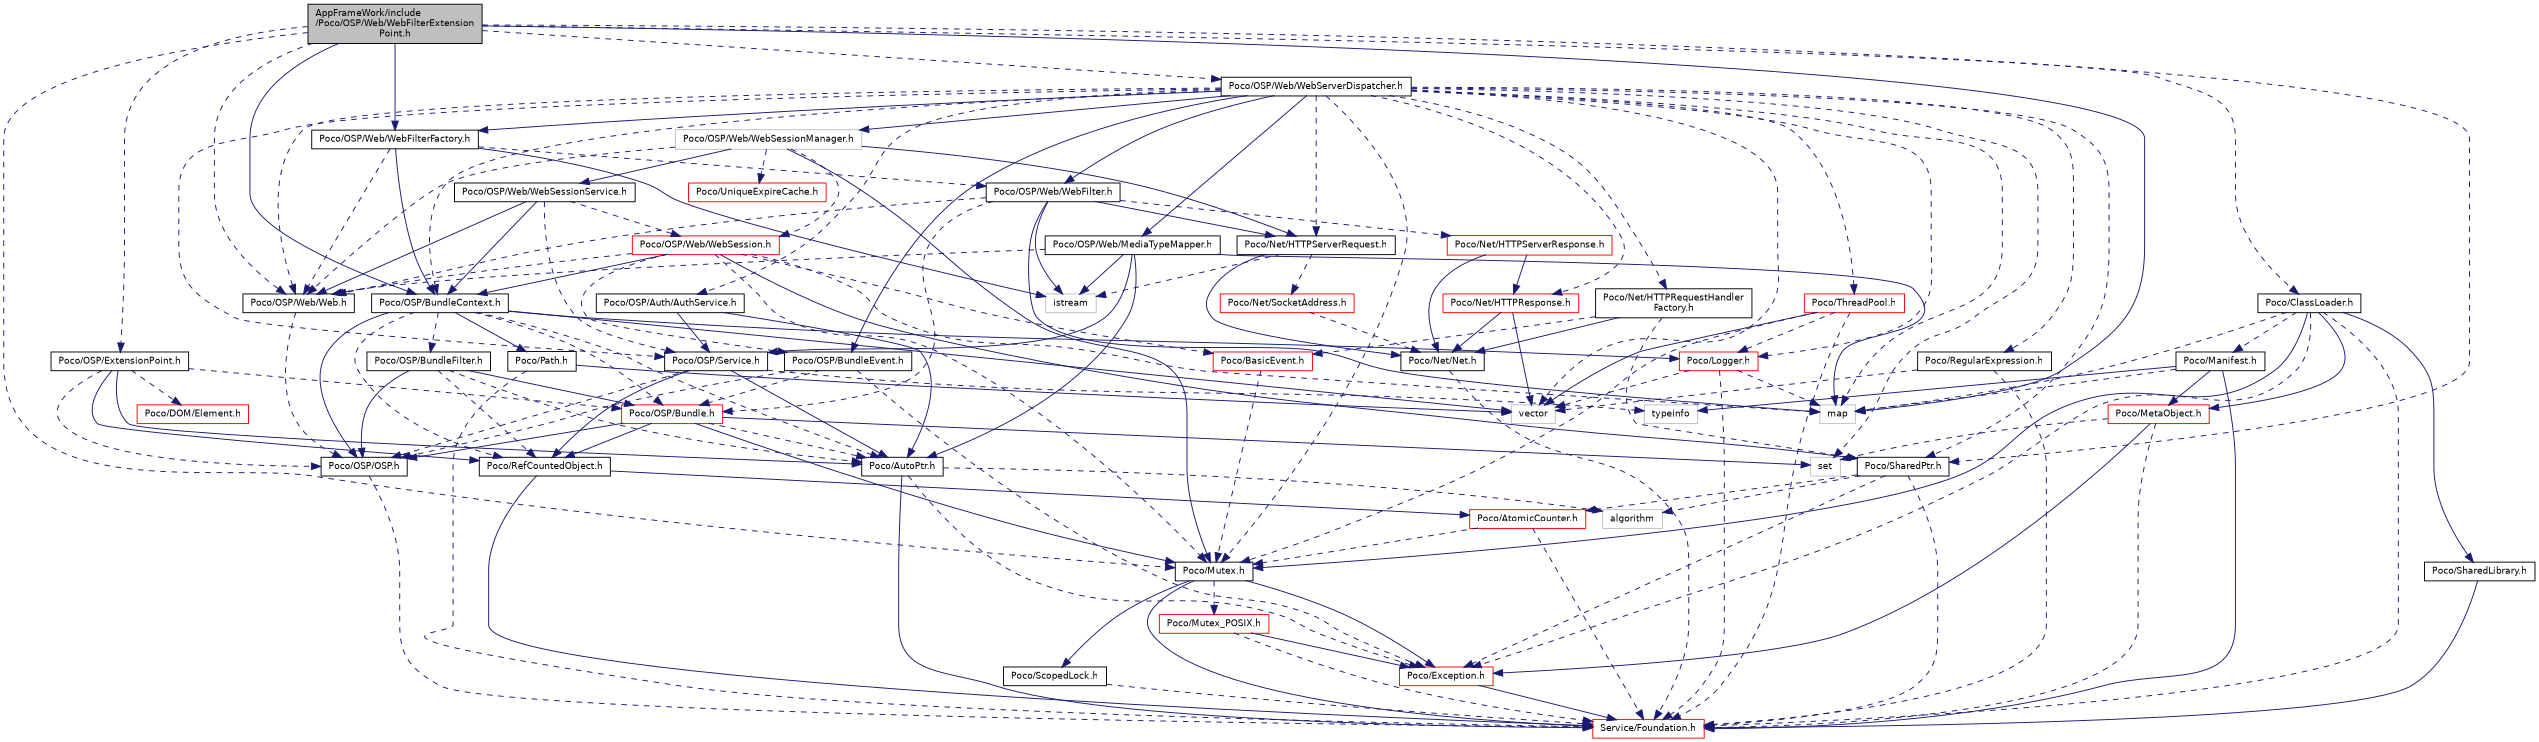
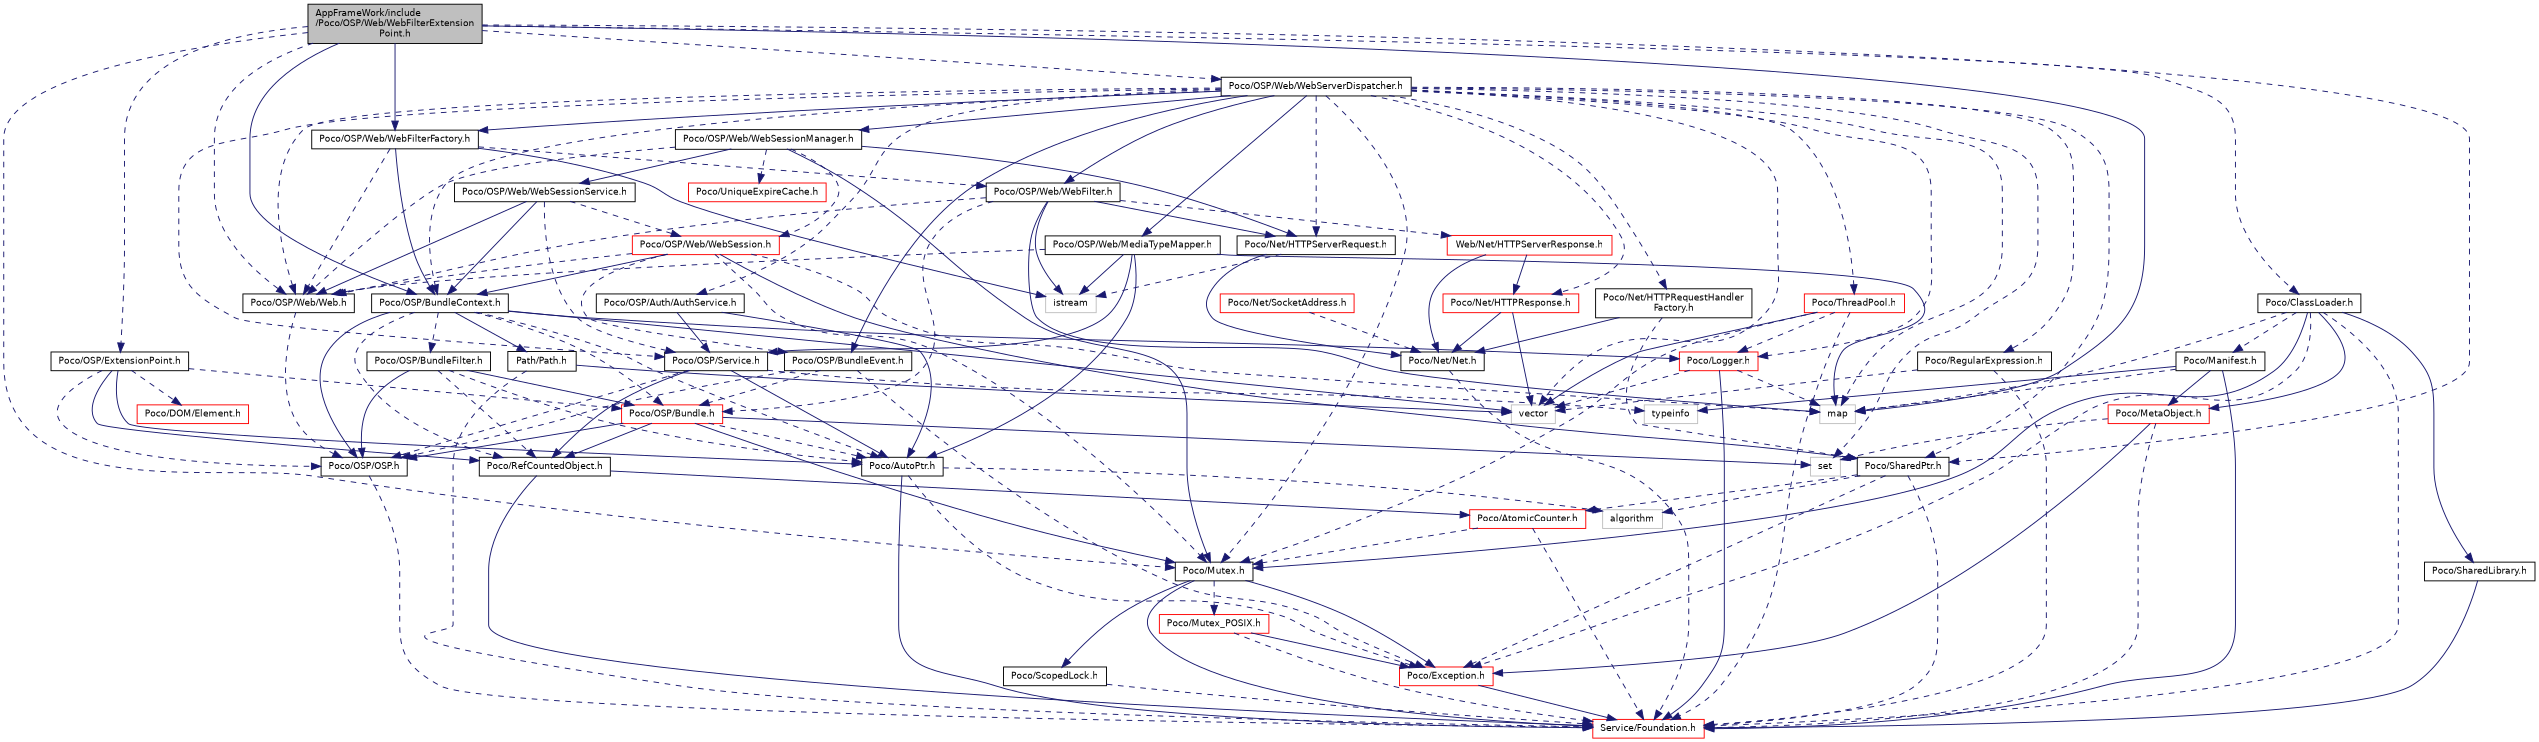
(769, 139) -> (769, 139)
(1530, 245) -> (1530, 245)
(1304, 270) -> none
(542, 361) -> (542, 361)
(1263, 361) -> none
(1724, 561) -> (1724, 561)
